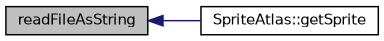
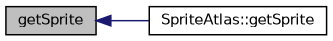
(77, 21) -> (51, 21)
